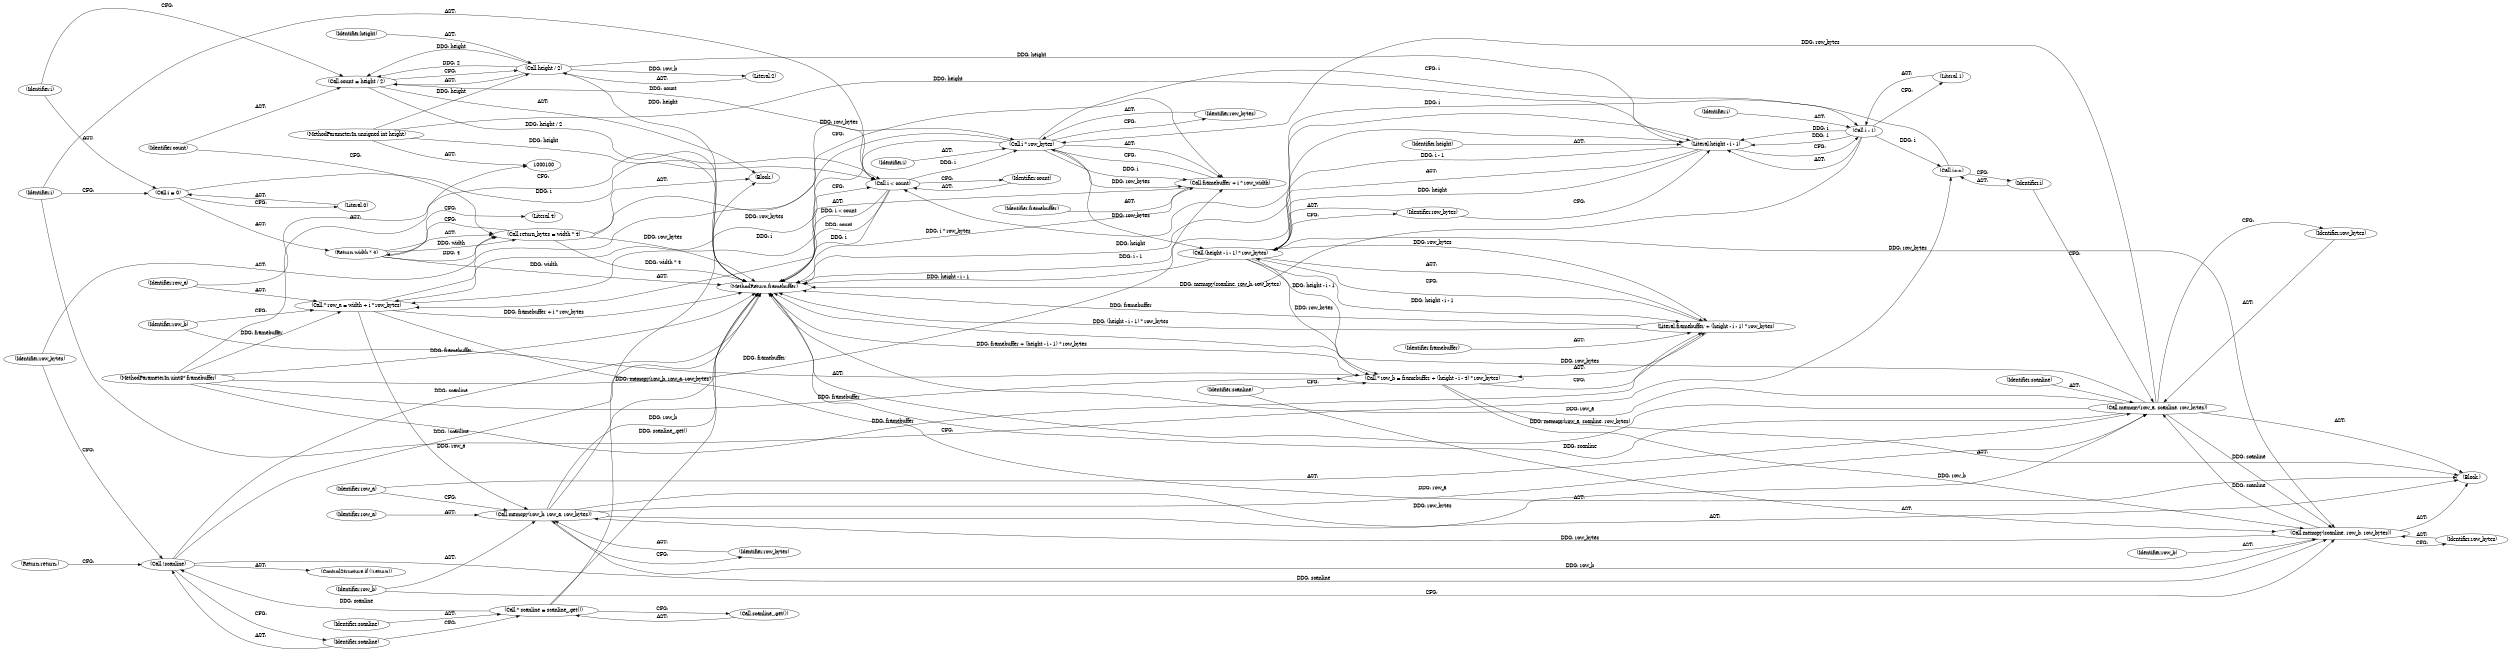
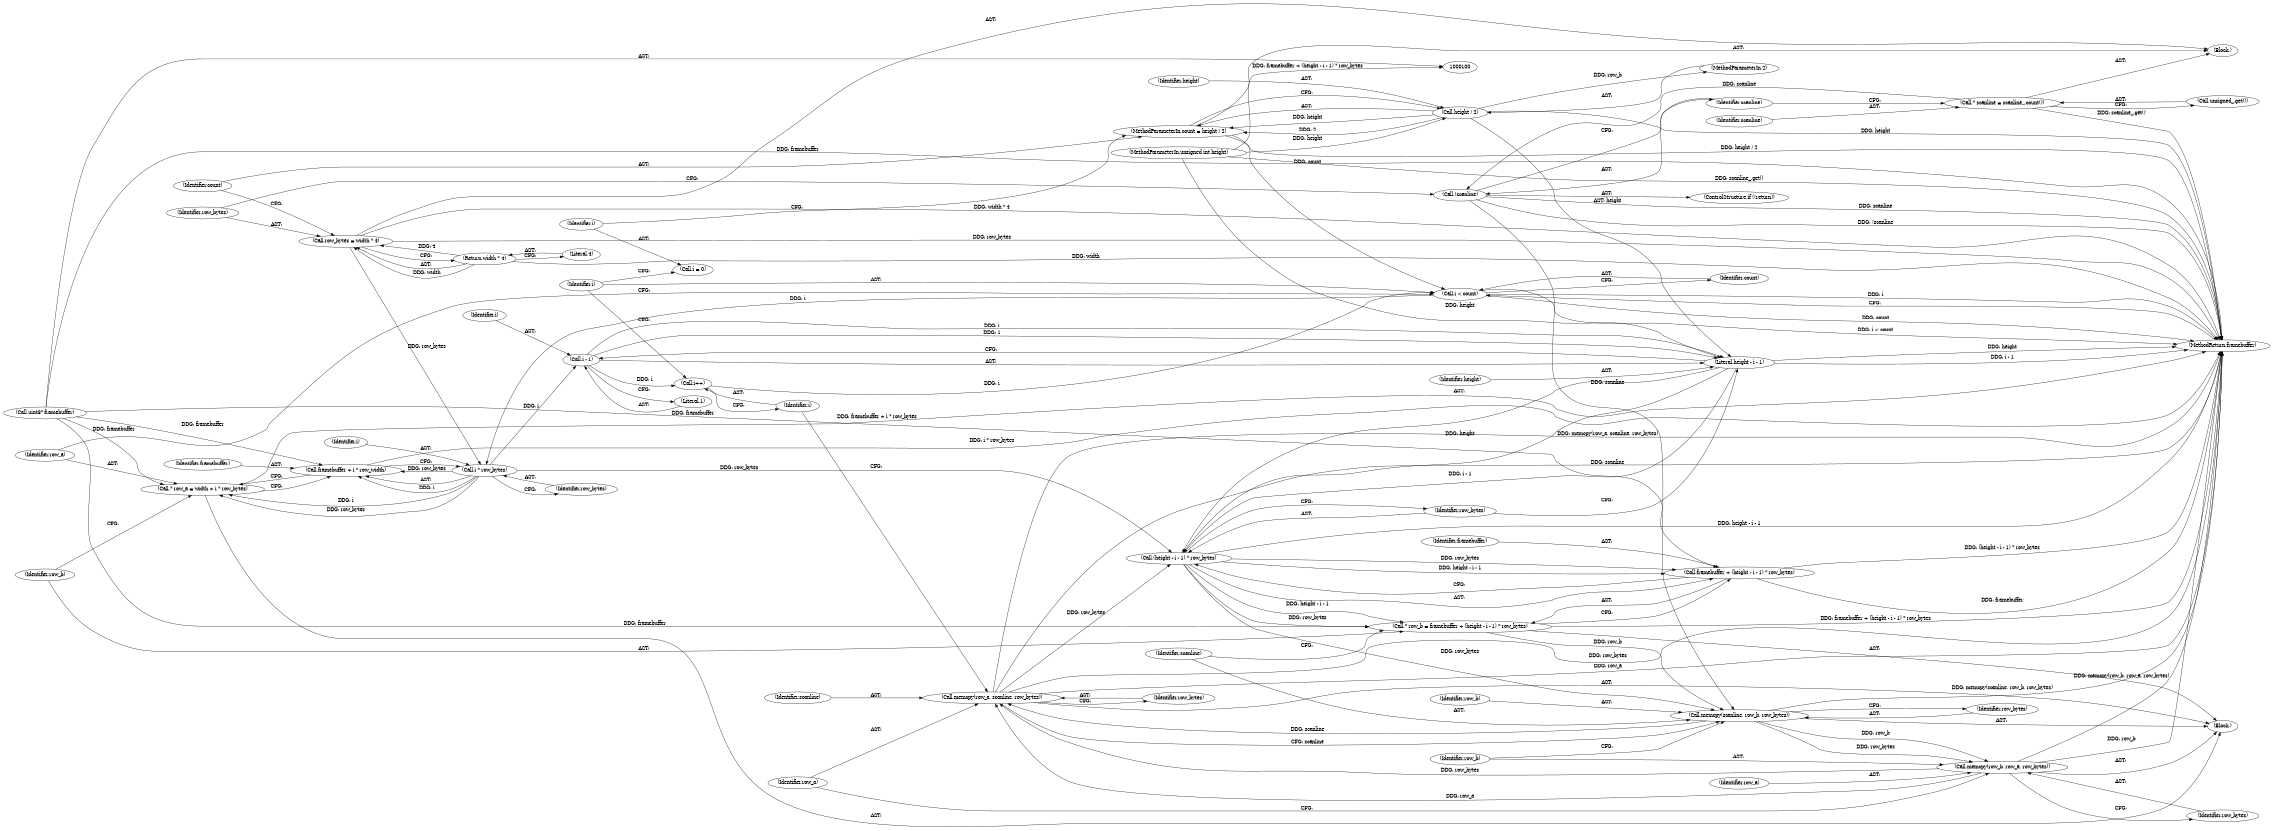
(1728, 45) -> (1084, 629)
(1032, 55) -> (1608, 201)
(1432, 69) -> (531, 407)
(764, 77) -> (1739, 69)
(356, 82) -> (1179, 132)
(544, 141) -> (1739, 179)
(451, 155) -> (1308, 66)
(536, 201) -> none
(839, 202) -> (277, 477)
(356, 206) -> none
(250, 230) -> (537, 253)
(544, 235) -> (346, 241)
(1323, 251) -> (2126, 678)
(1716, 327) -> (1739, 573)
(168, 378) -> (45, 413)
(1432, 379) -> (1460, 627)
(416, 432) -> none
(2249, 457) -> (1308, 742)
(40, 565) -> none
(544, 611) -> (2002, 103)
(764, 614) -> (2223, 102)
